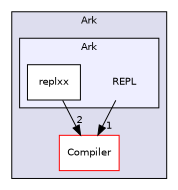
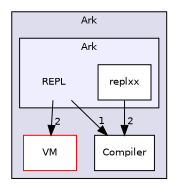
none -> (50, 153)
(89, 153) -> (125, 153)
